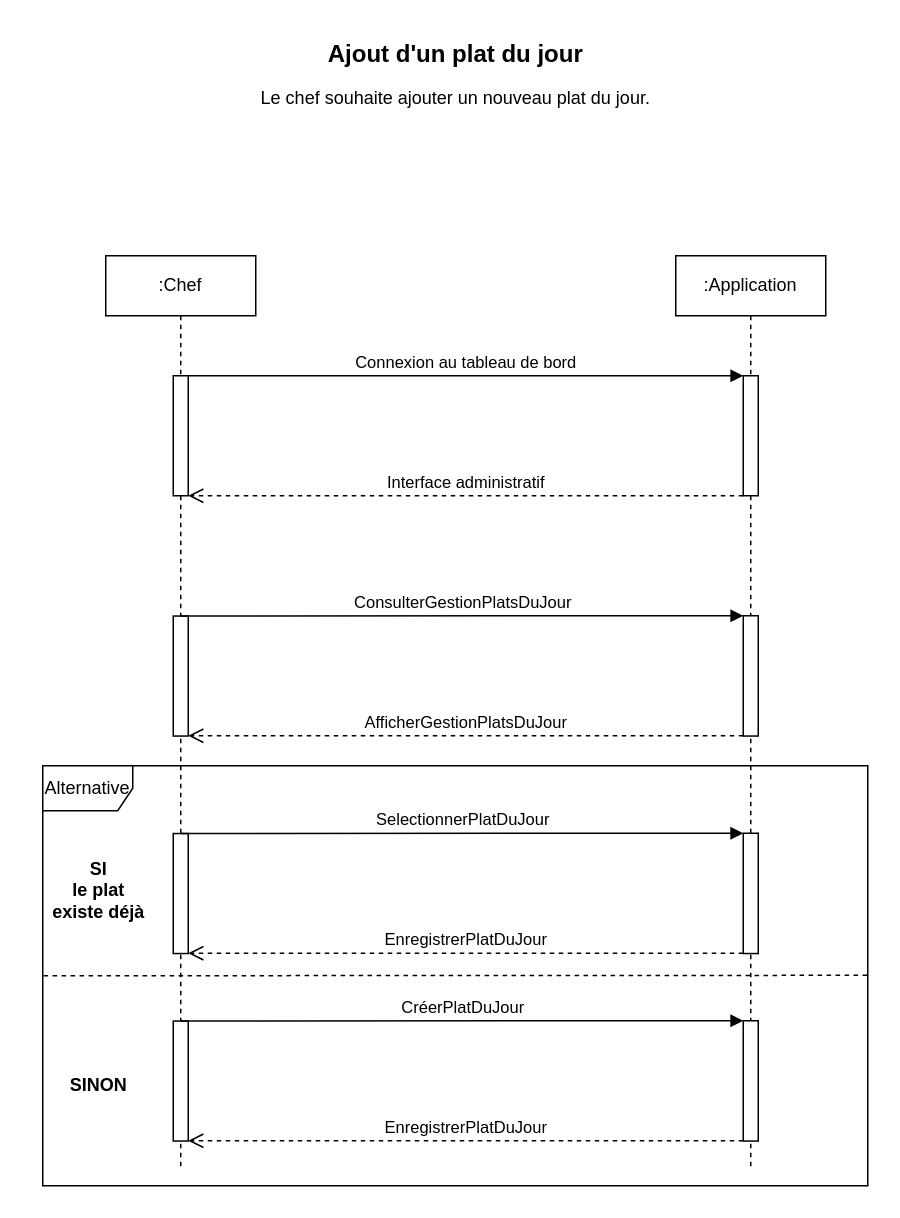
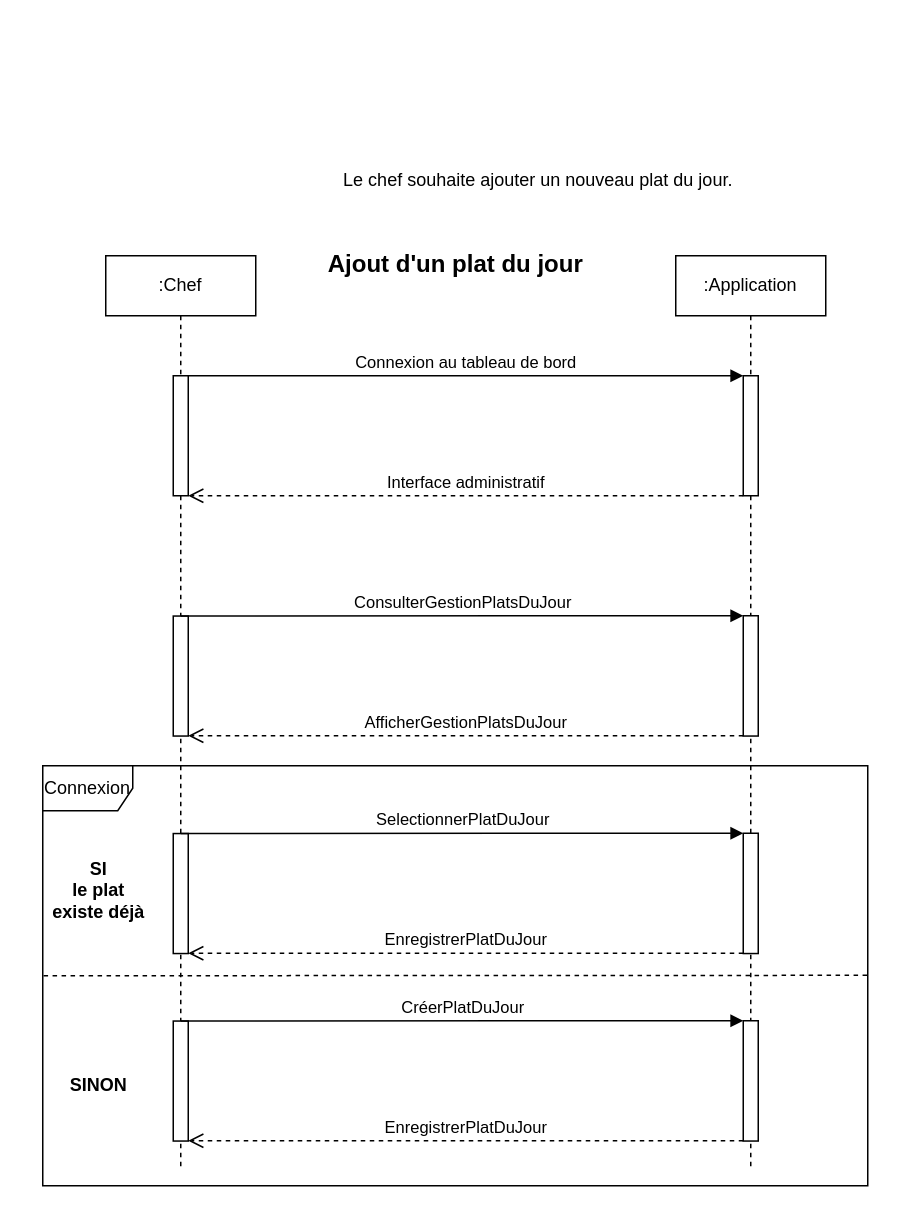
(455, 53) -> (455, 263)
(455, 98) -> (538, 181)
(88, 788) -> (88, 788)
